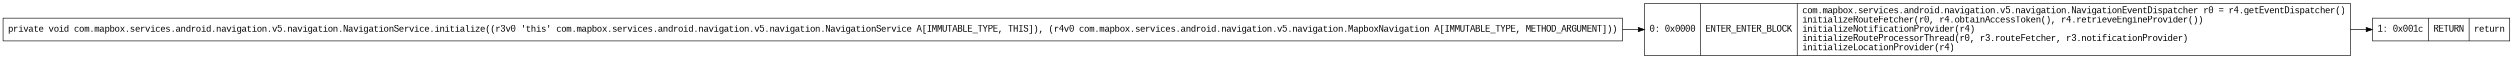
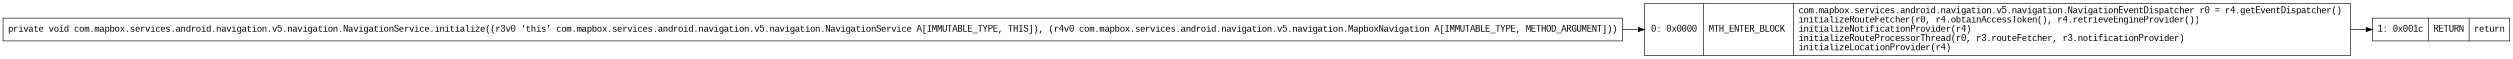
(1749, 29) -> (1747, 29)
